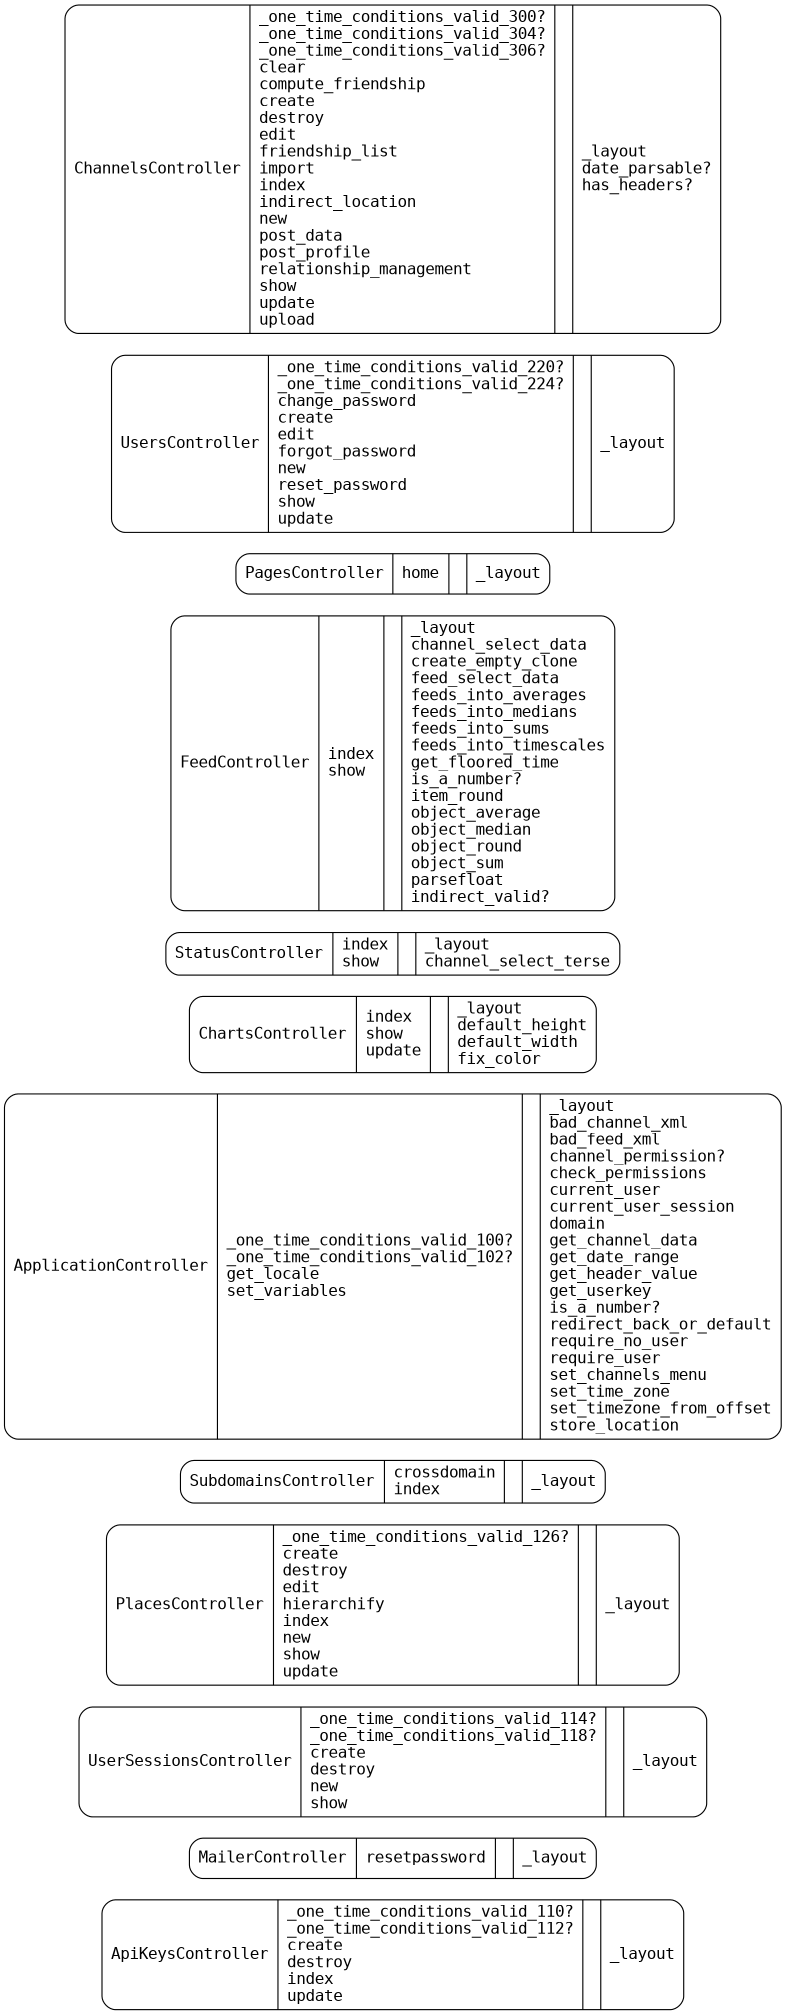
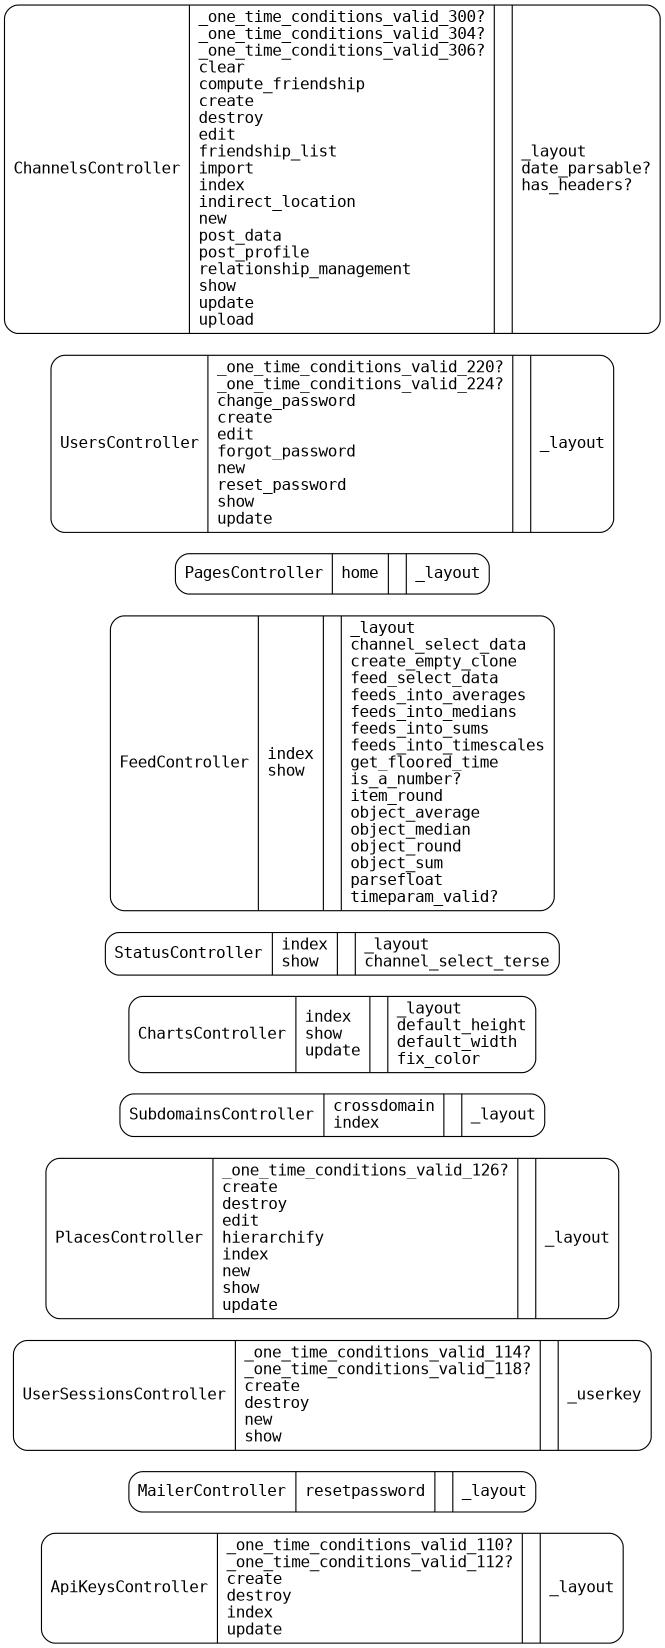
(480, 897) -> (425, 897)
(393, 1267) -> none
(665, 1761) -> (605, 1395)
